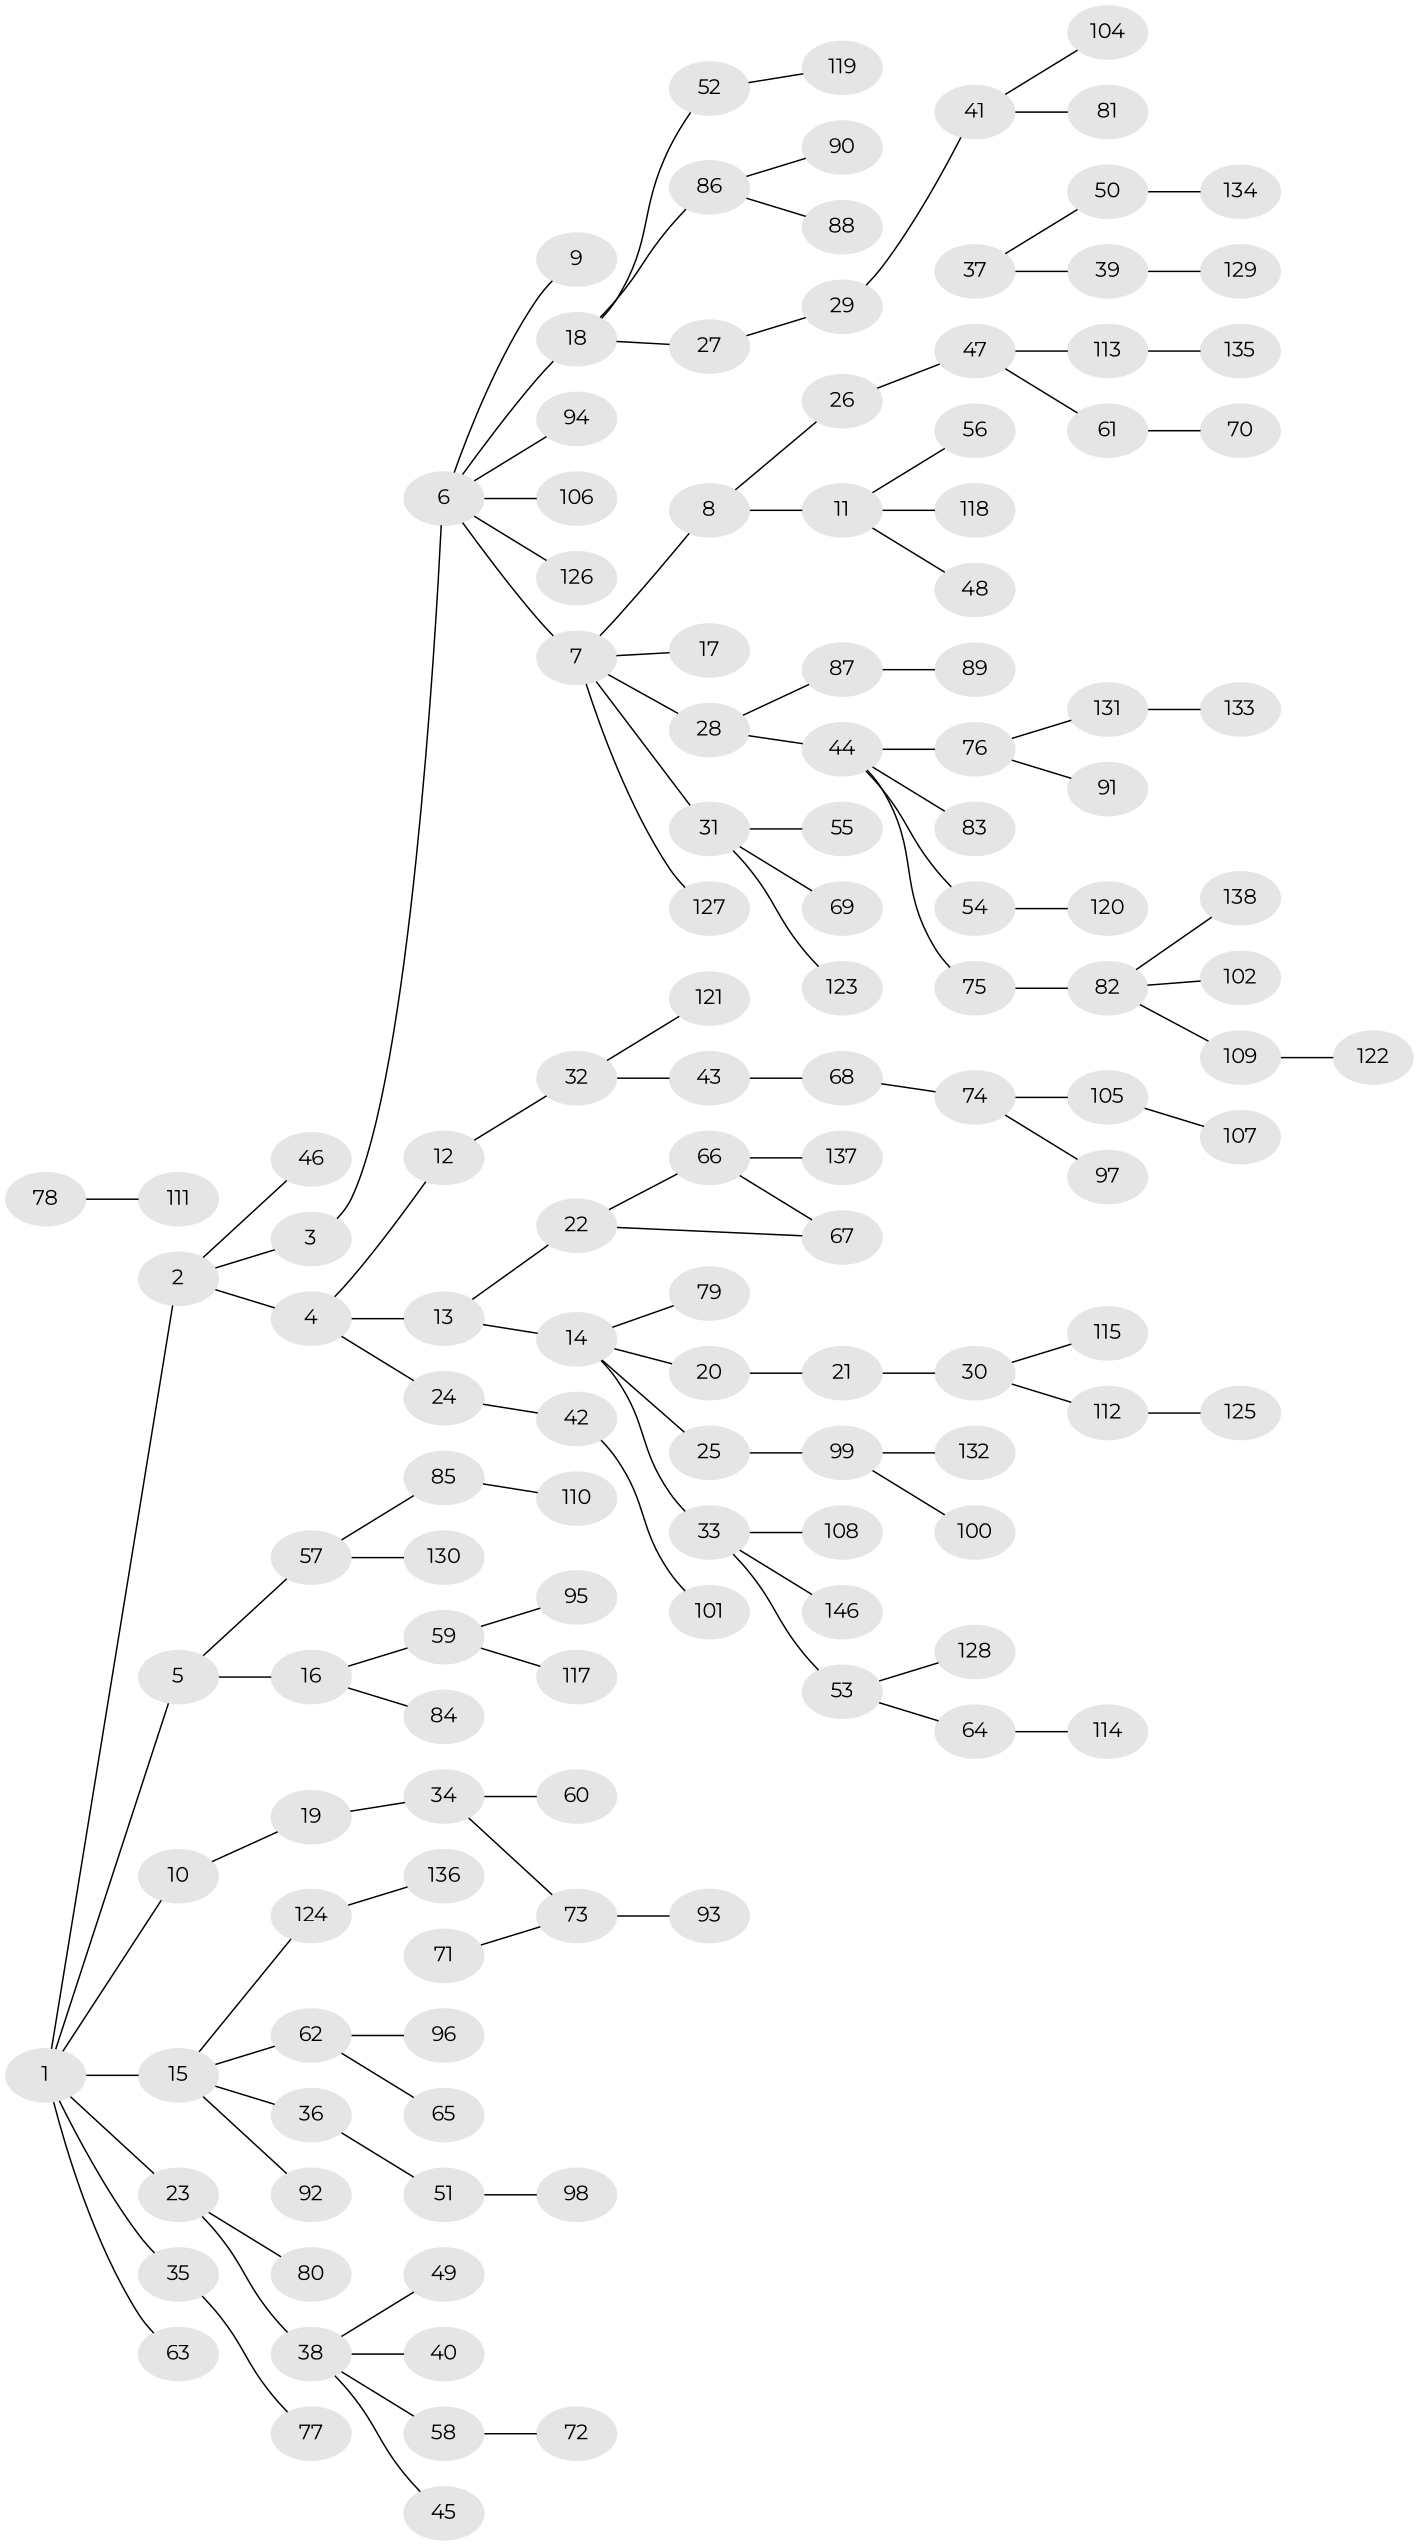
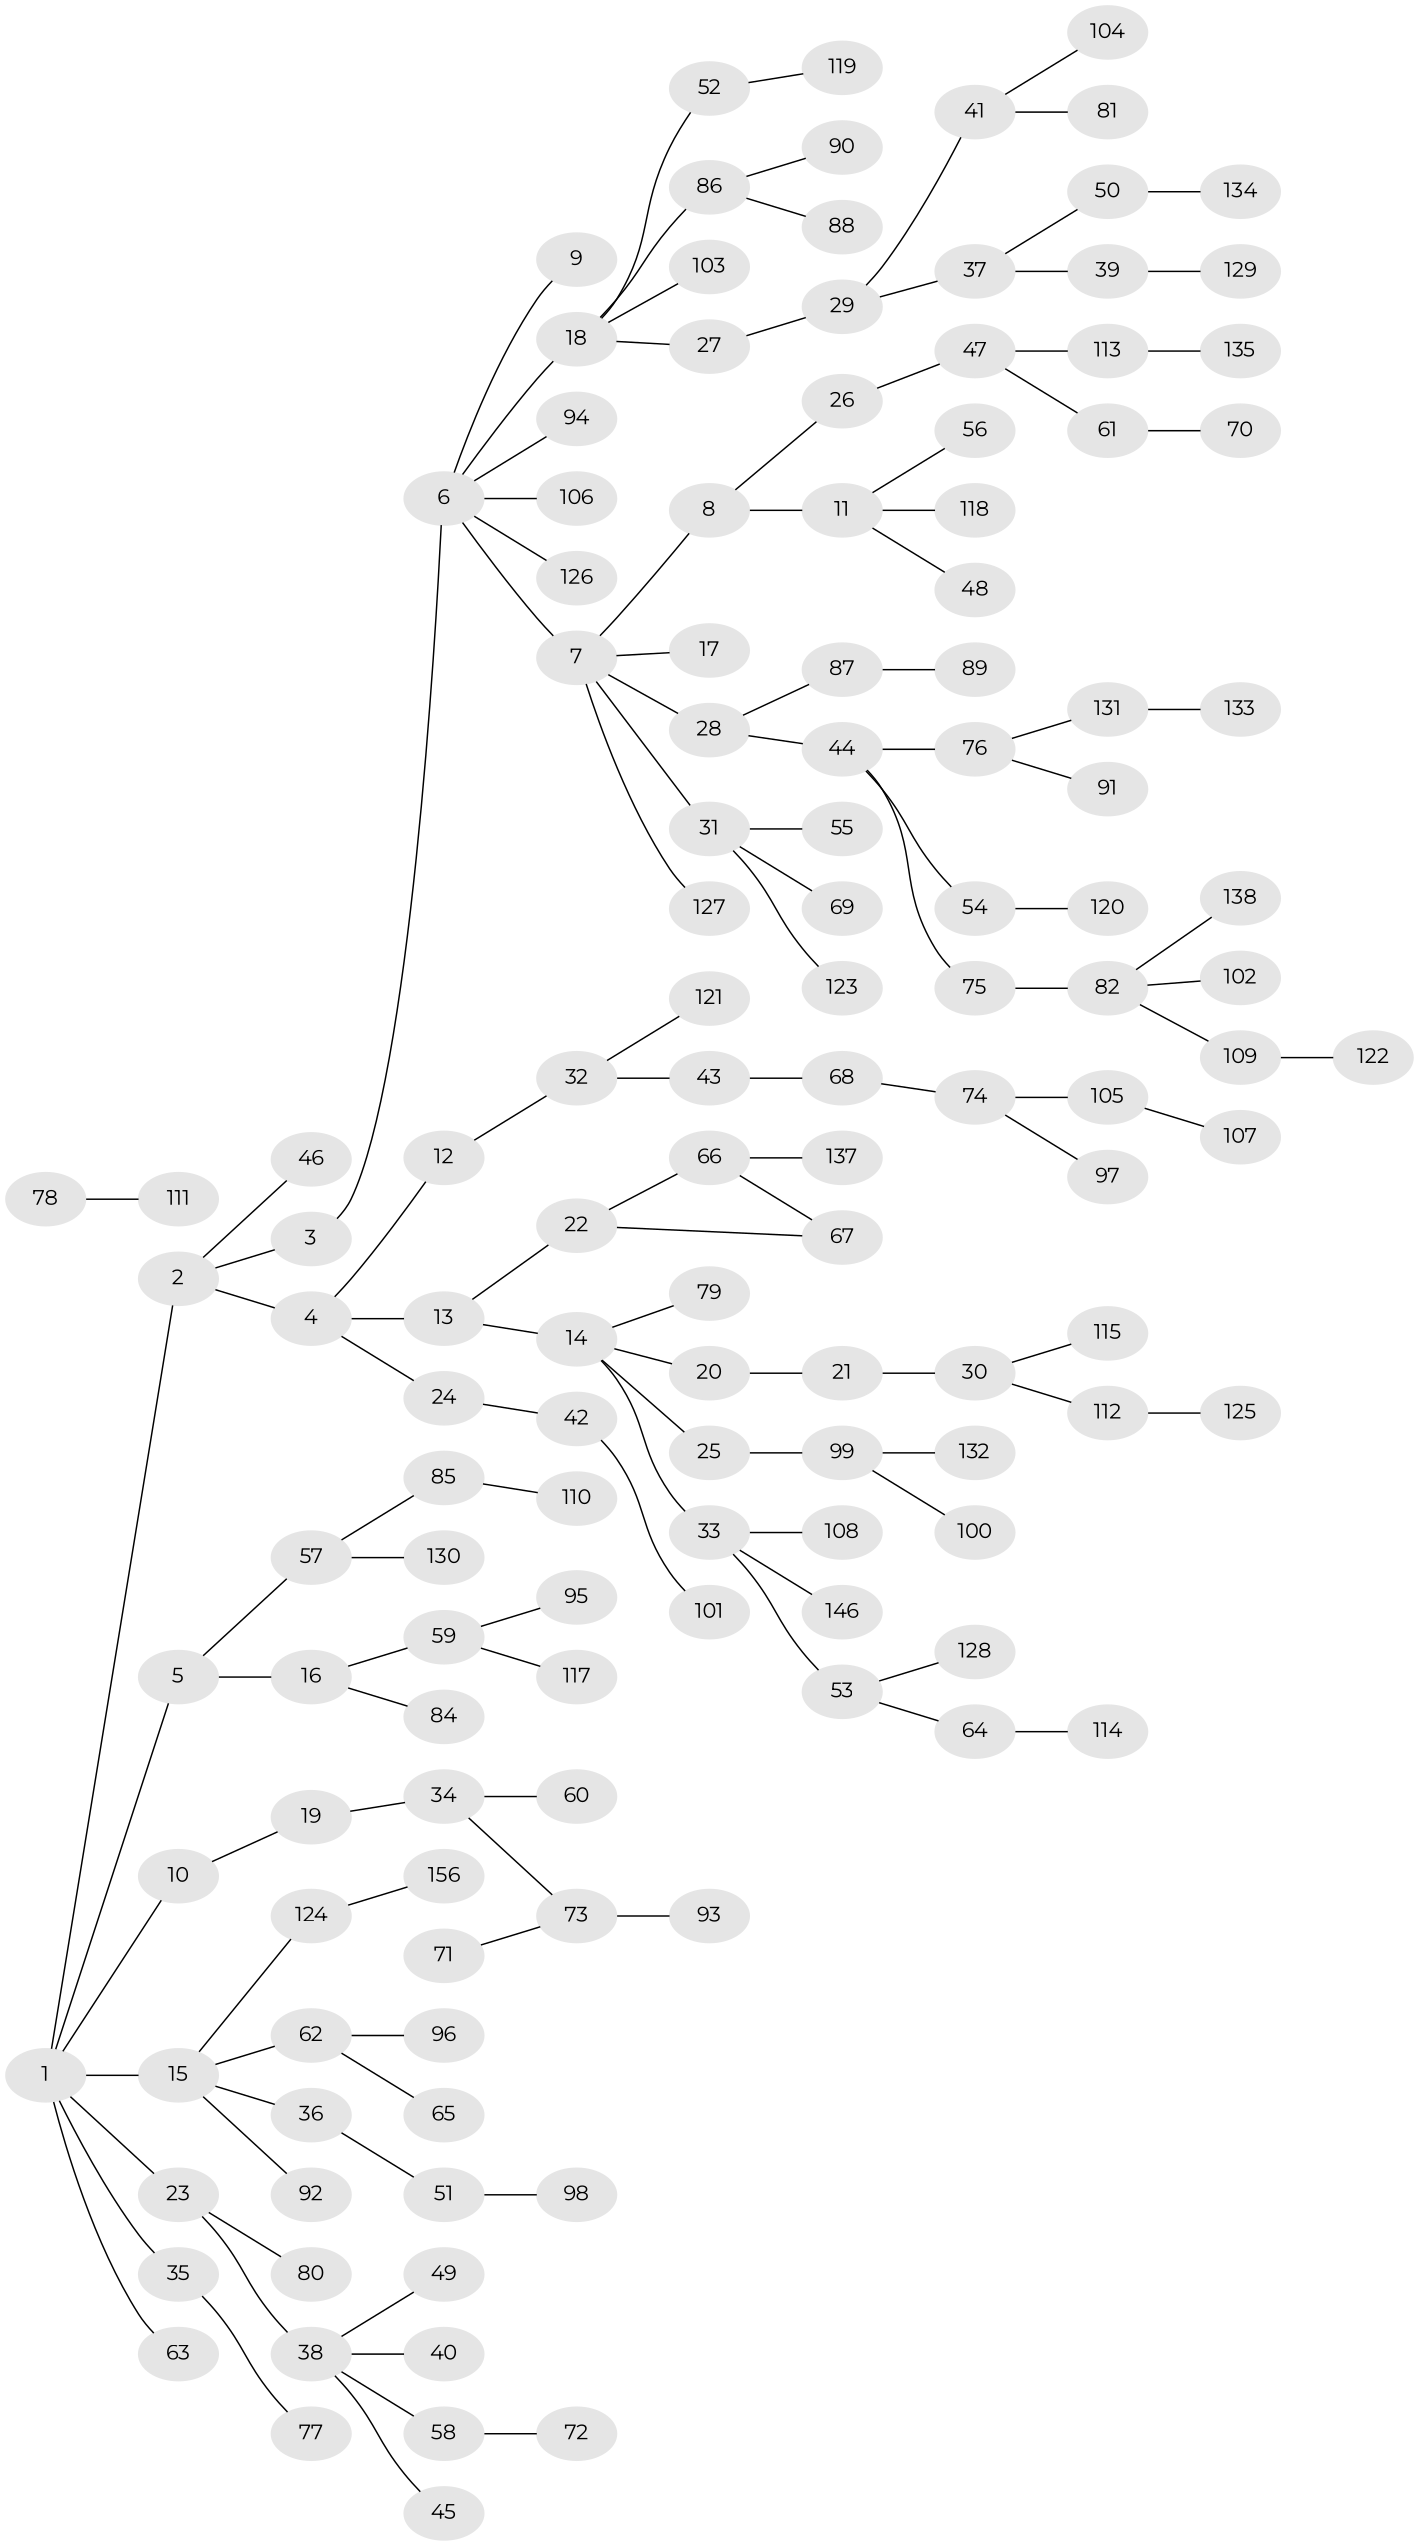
none -> (709, 267)
none -> (909, 289)
(975, 829) -> none
(444, 1876) -> (444, 1876)
